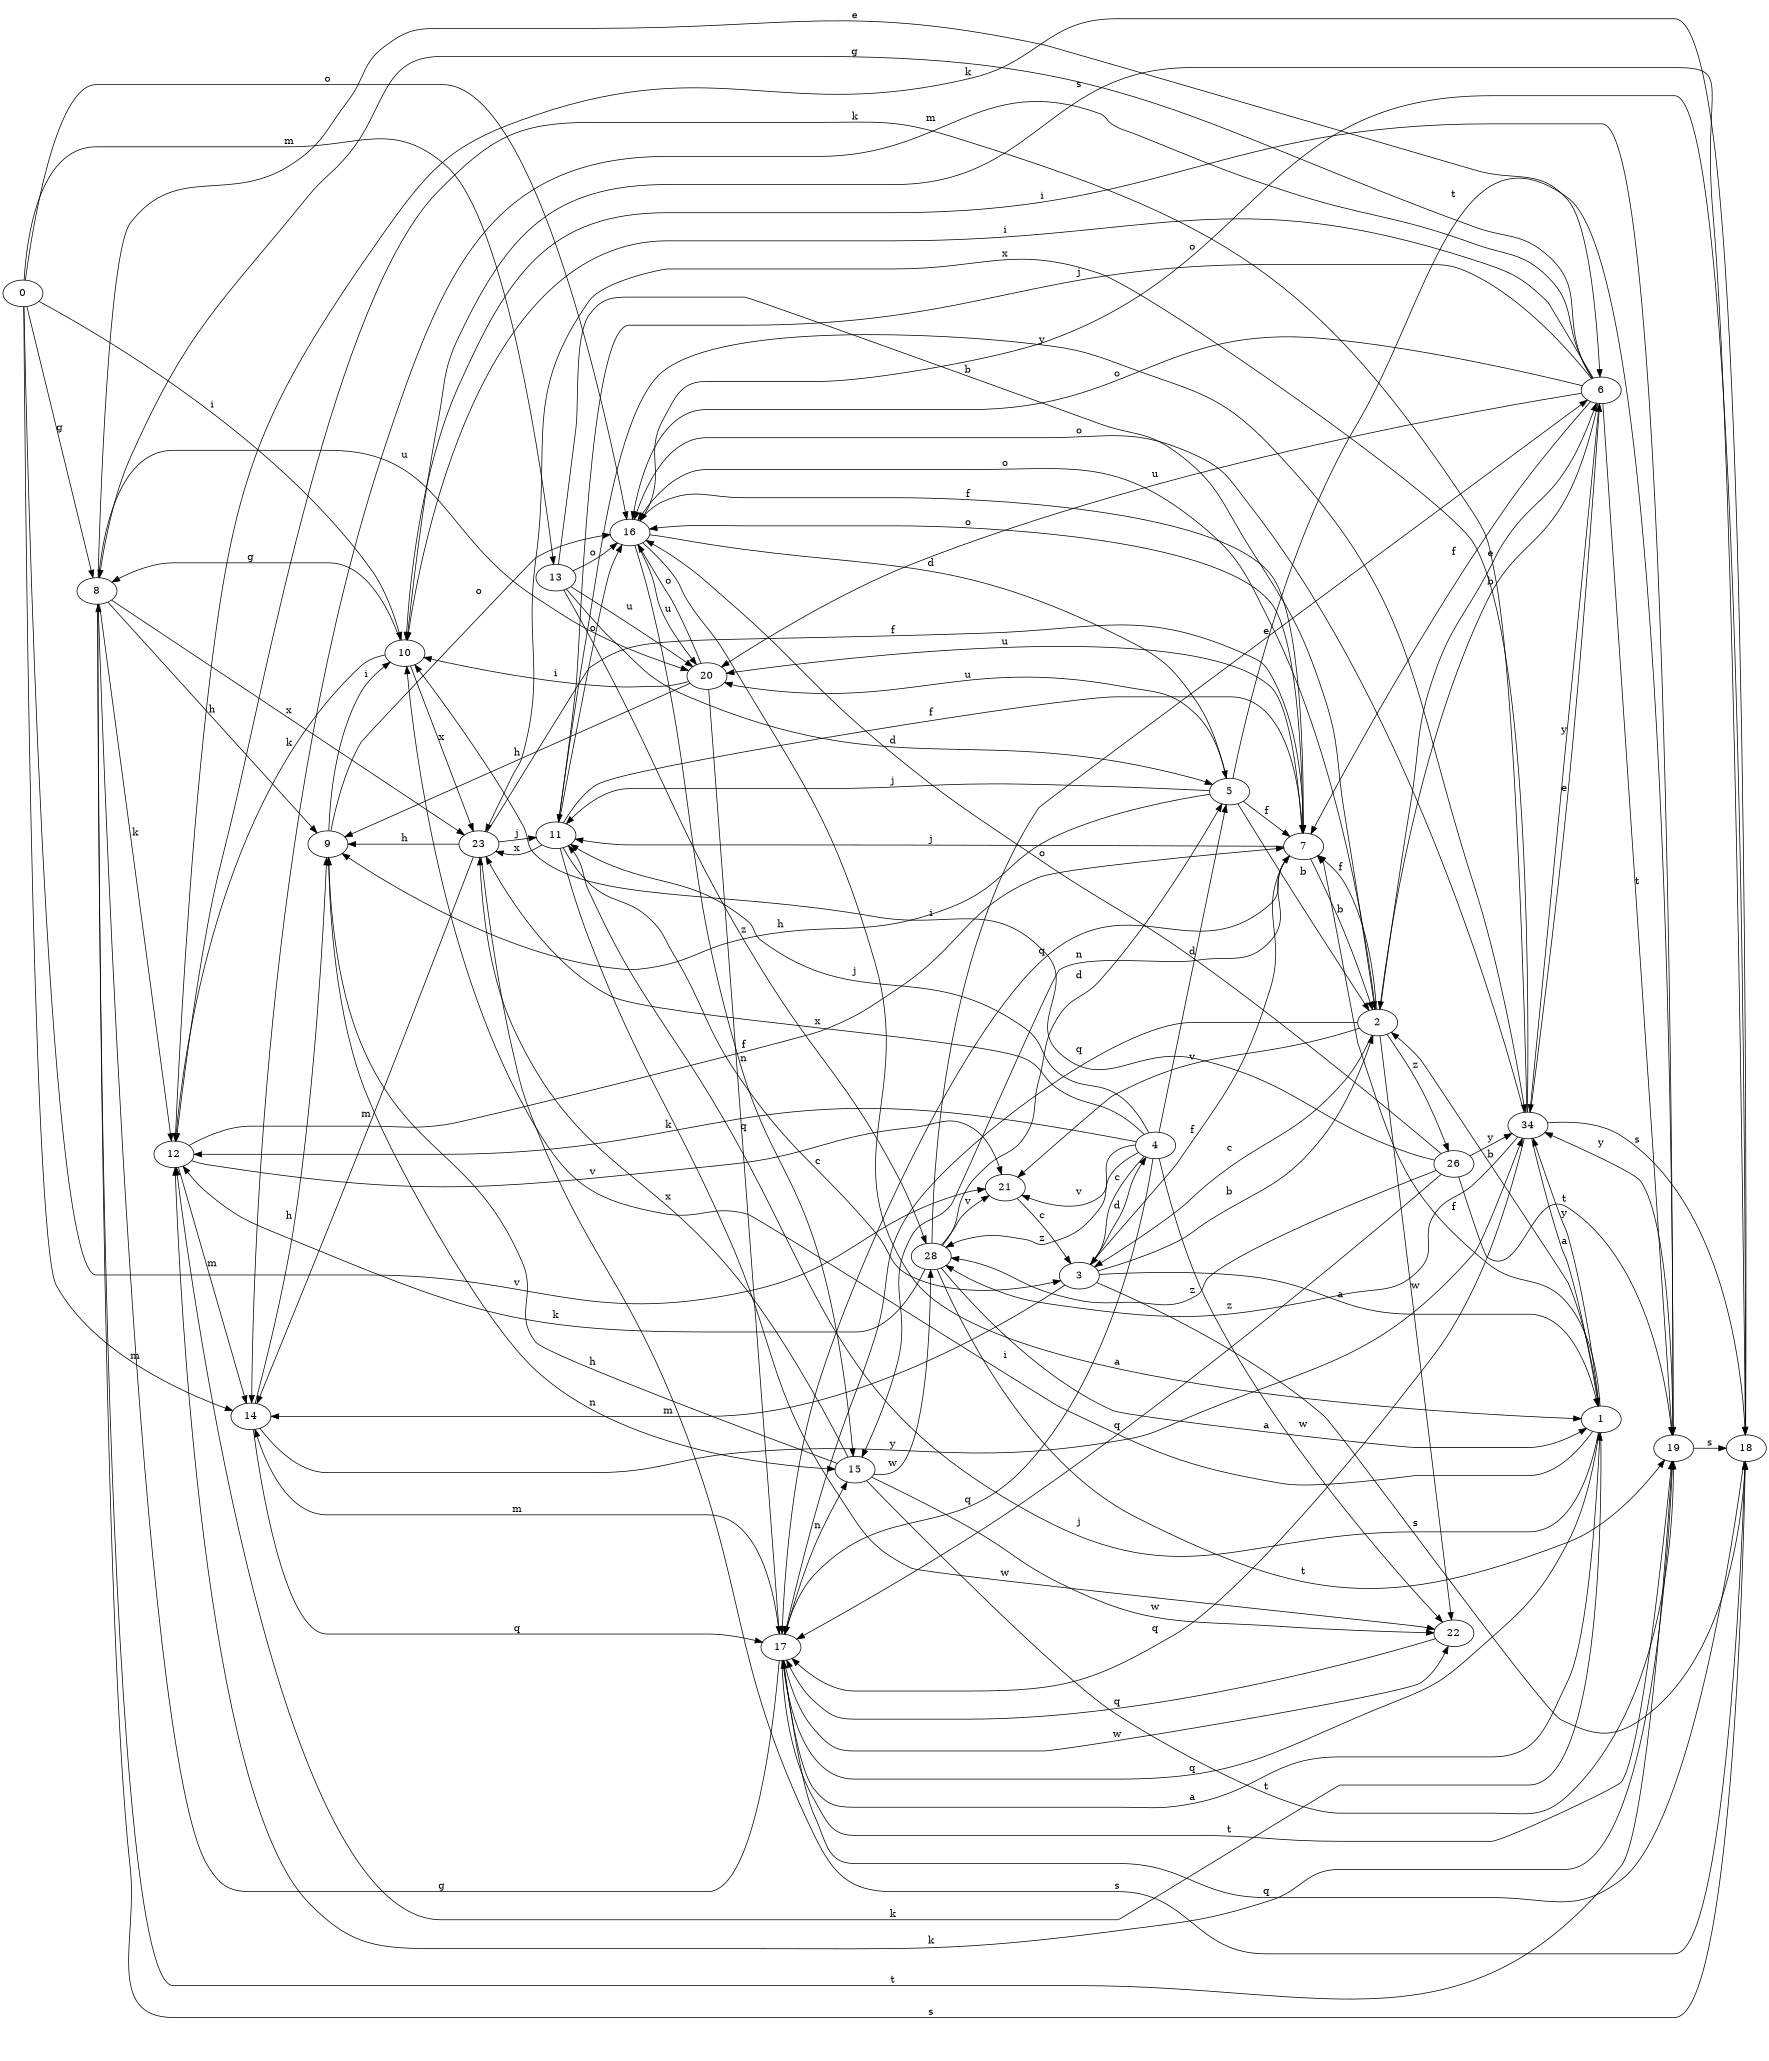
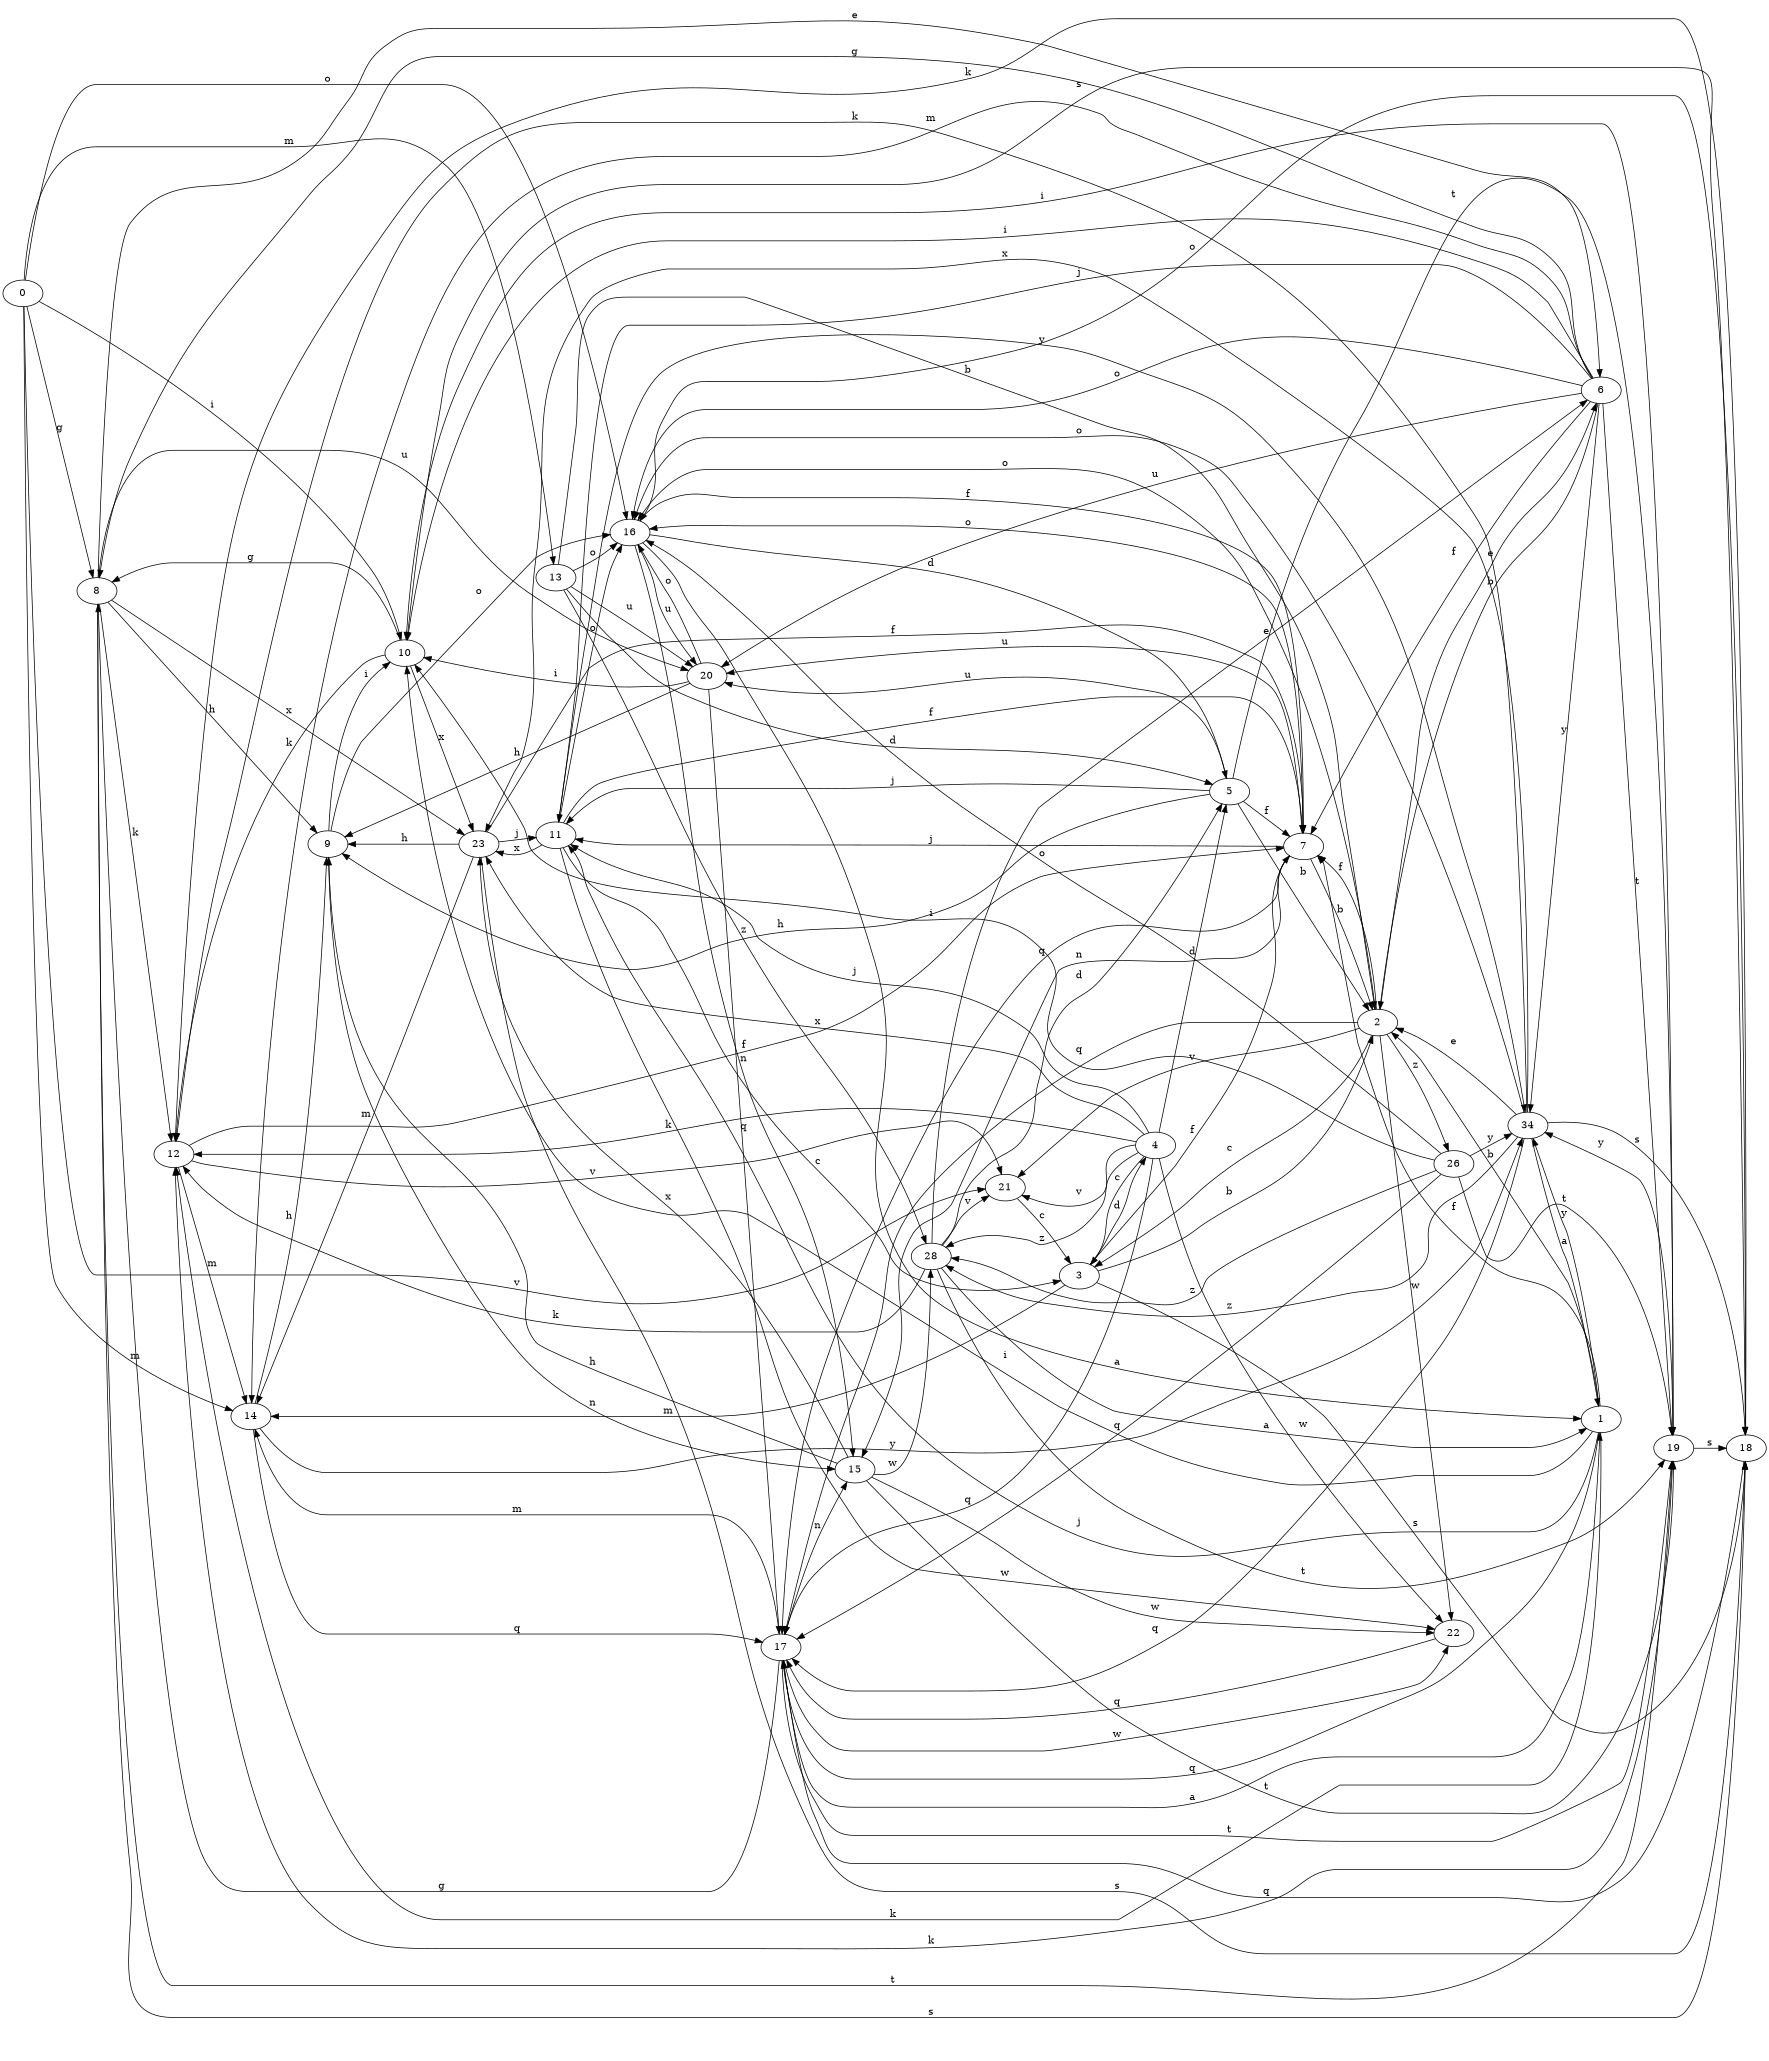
(1571, 763) -> (1463, 1068)
(1370, 1310) -> none
